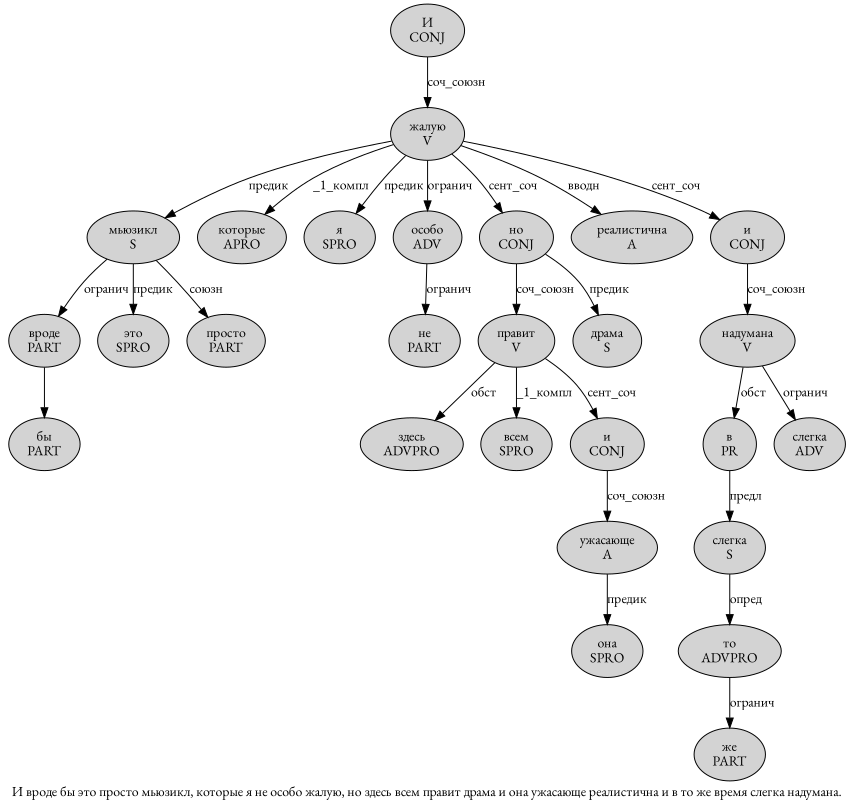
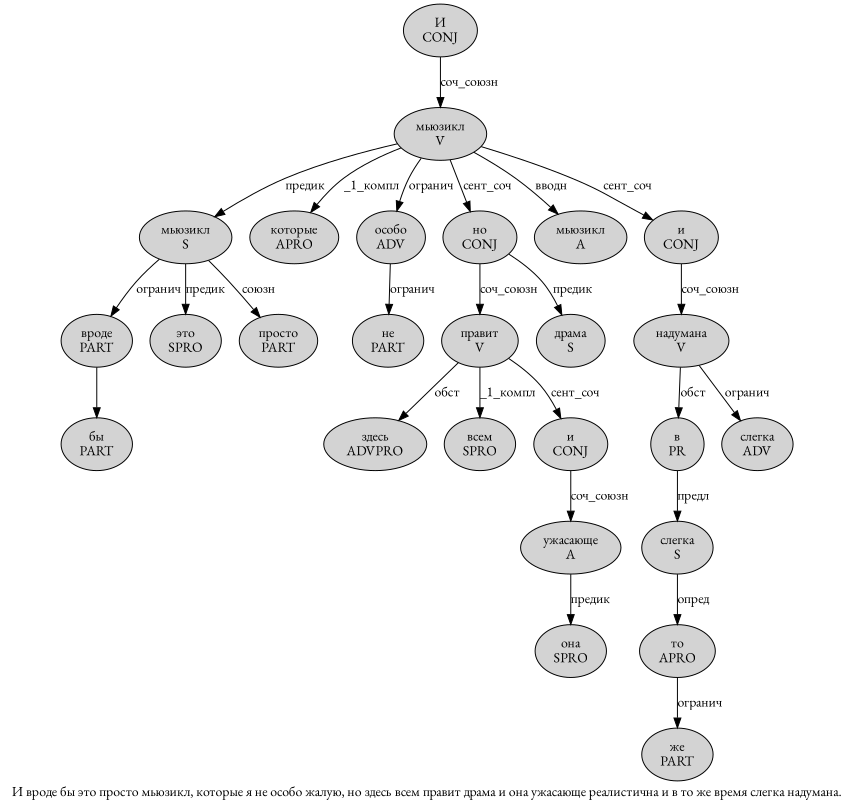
(428, 134) -> (440, 134)
(340, 237) -> none
(632, 237) -> (581, 237)
(730, 651) -> (677, 651)
